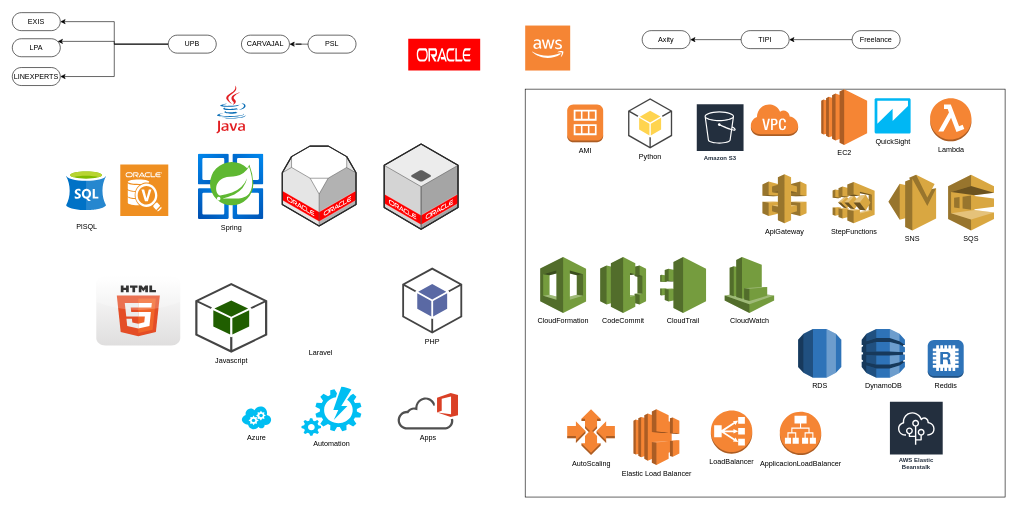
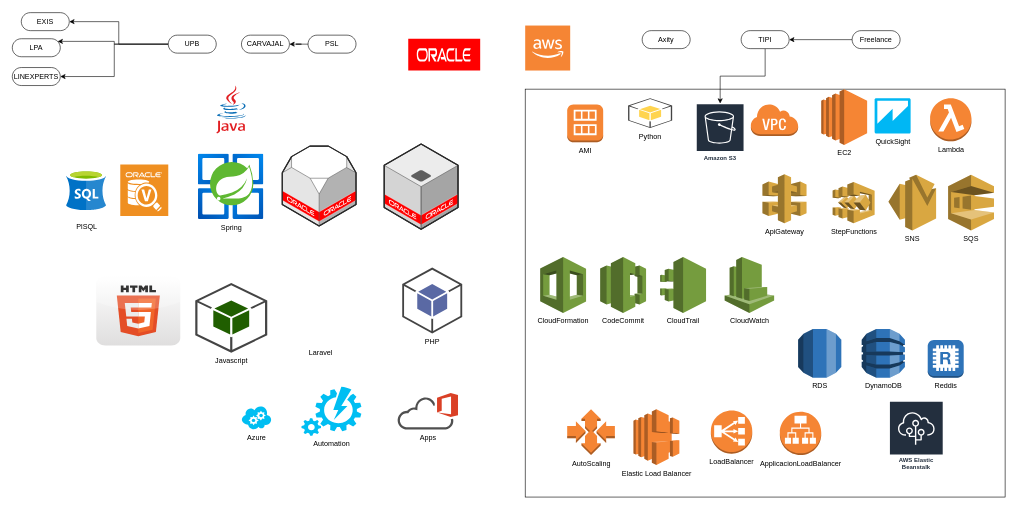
(36, 22) -> (45, 22)
(718, 40) -> (720, 76)
(650, 123) -> (650, 113)
